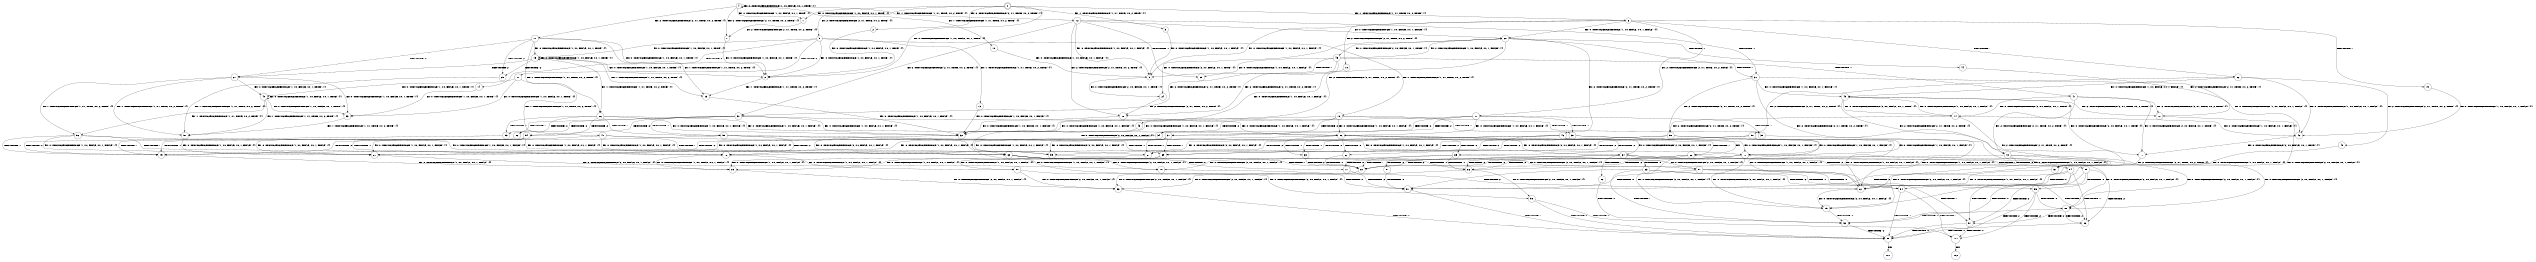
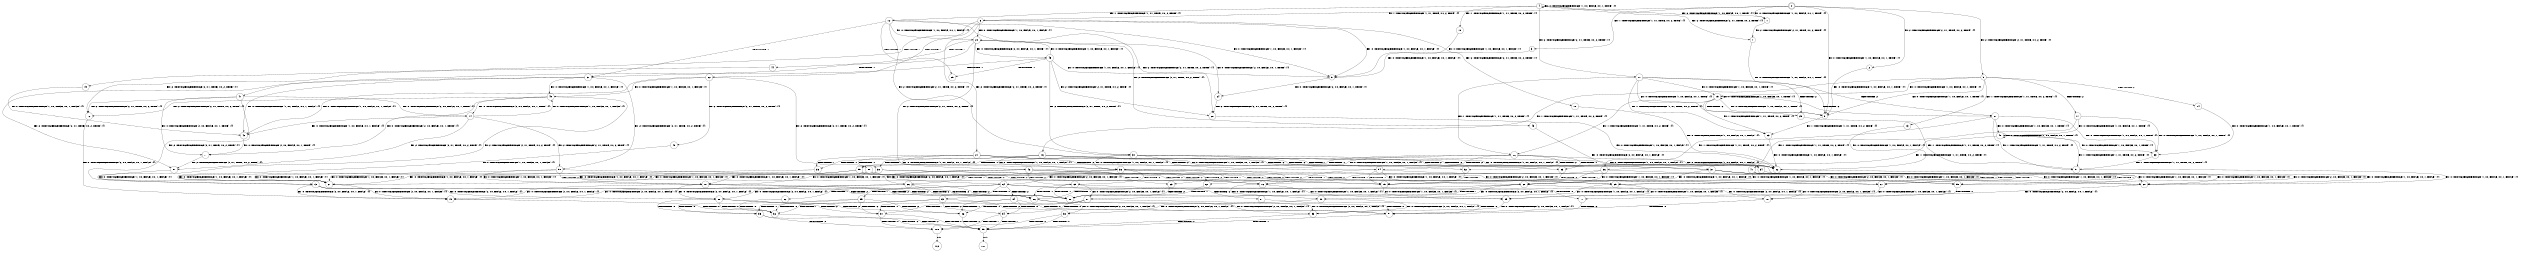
(1353, 145) -> (1294, 177)
(2045, 205) -> (676, 210)
